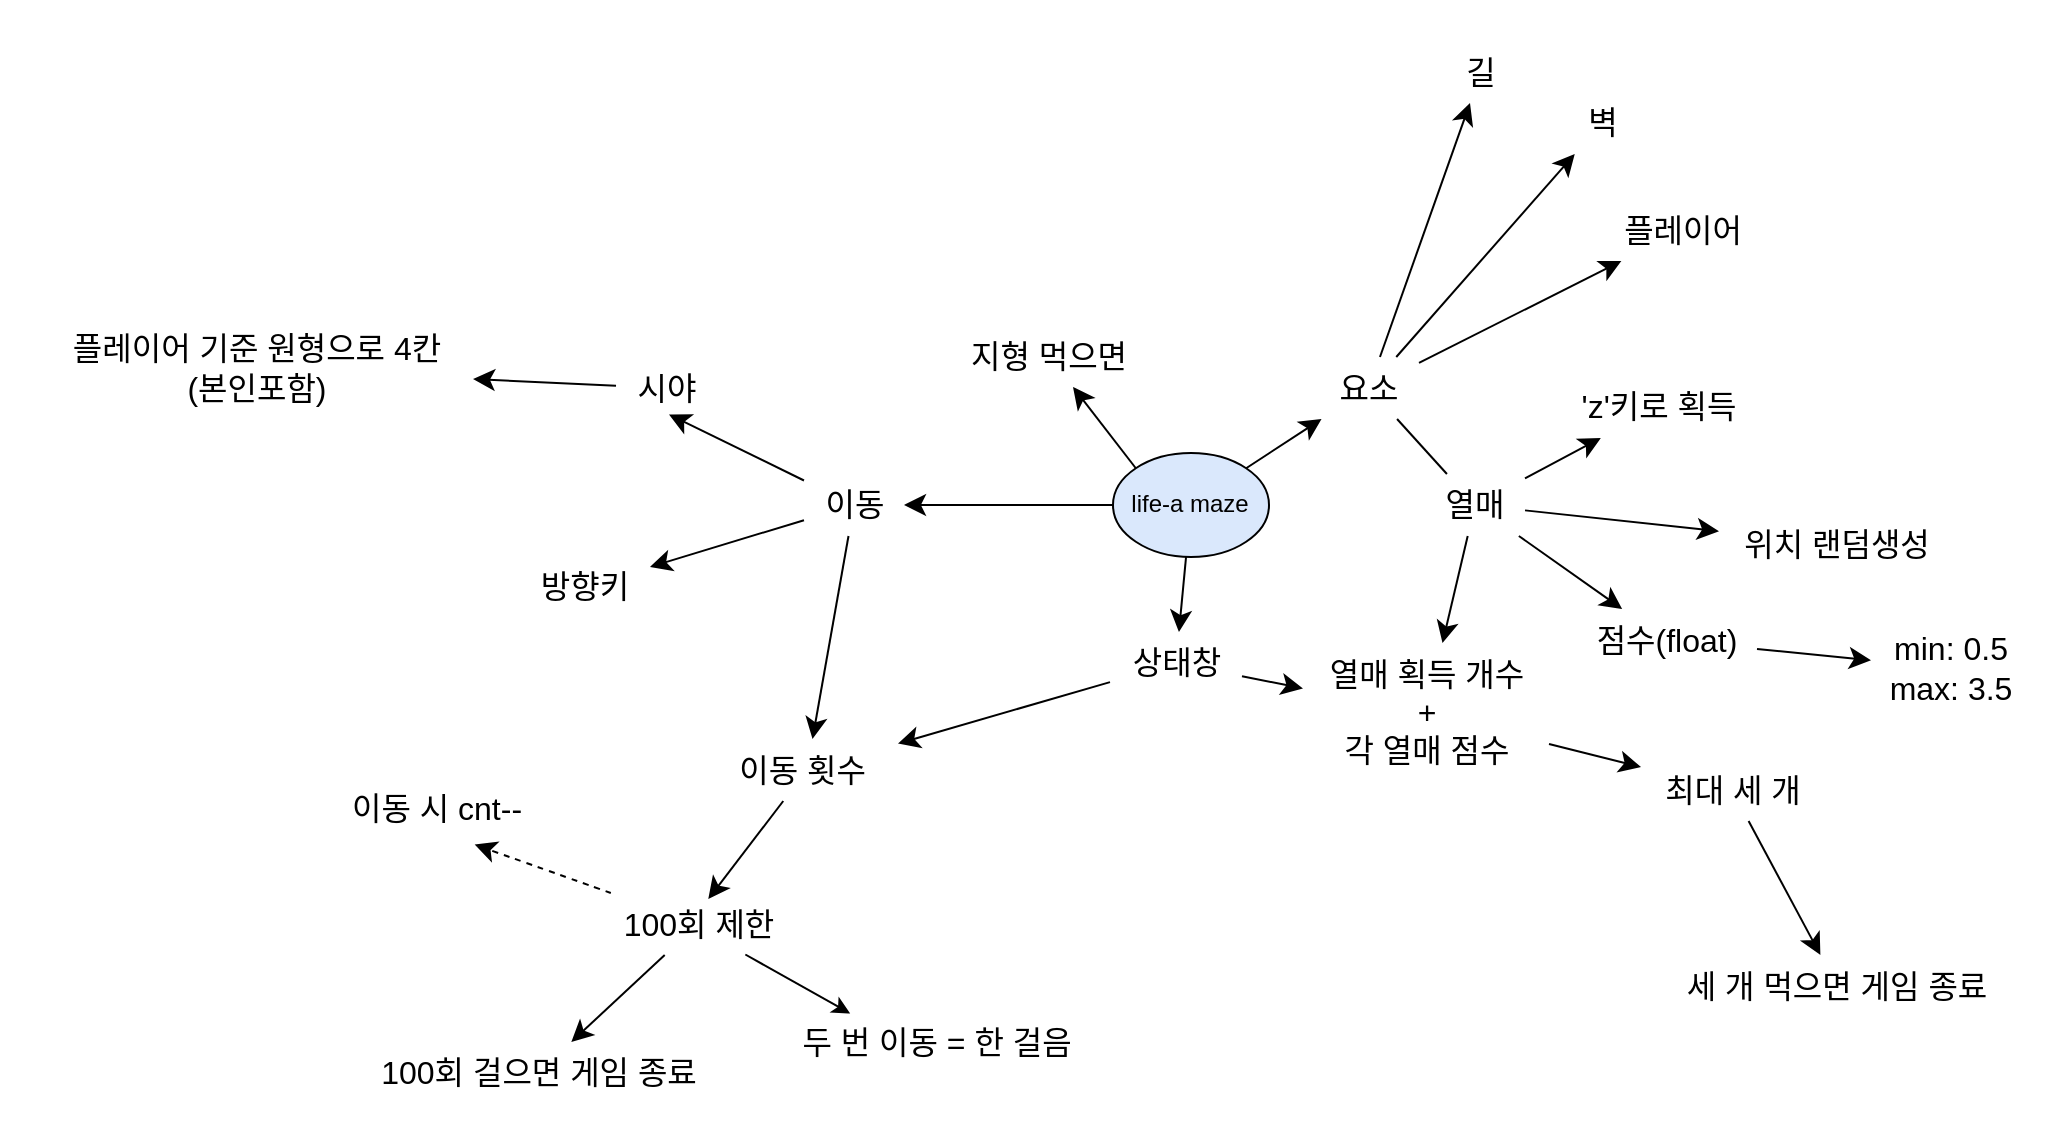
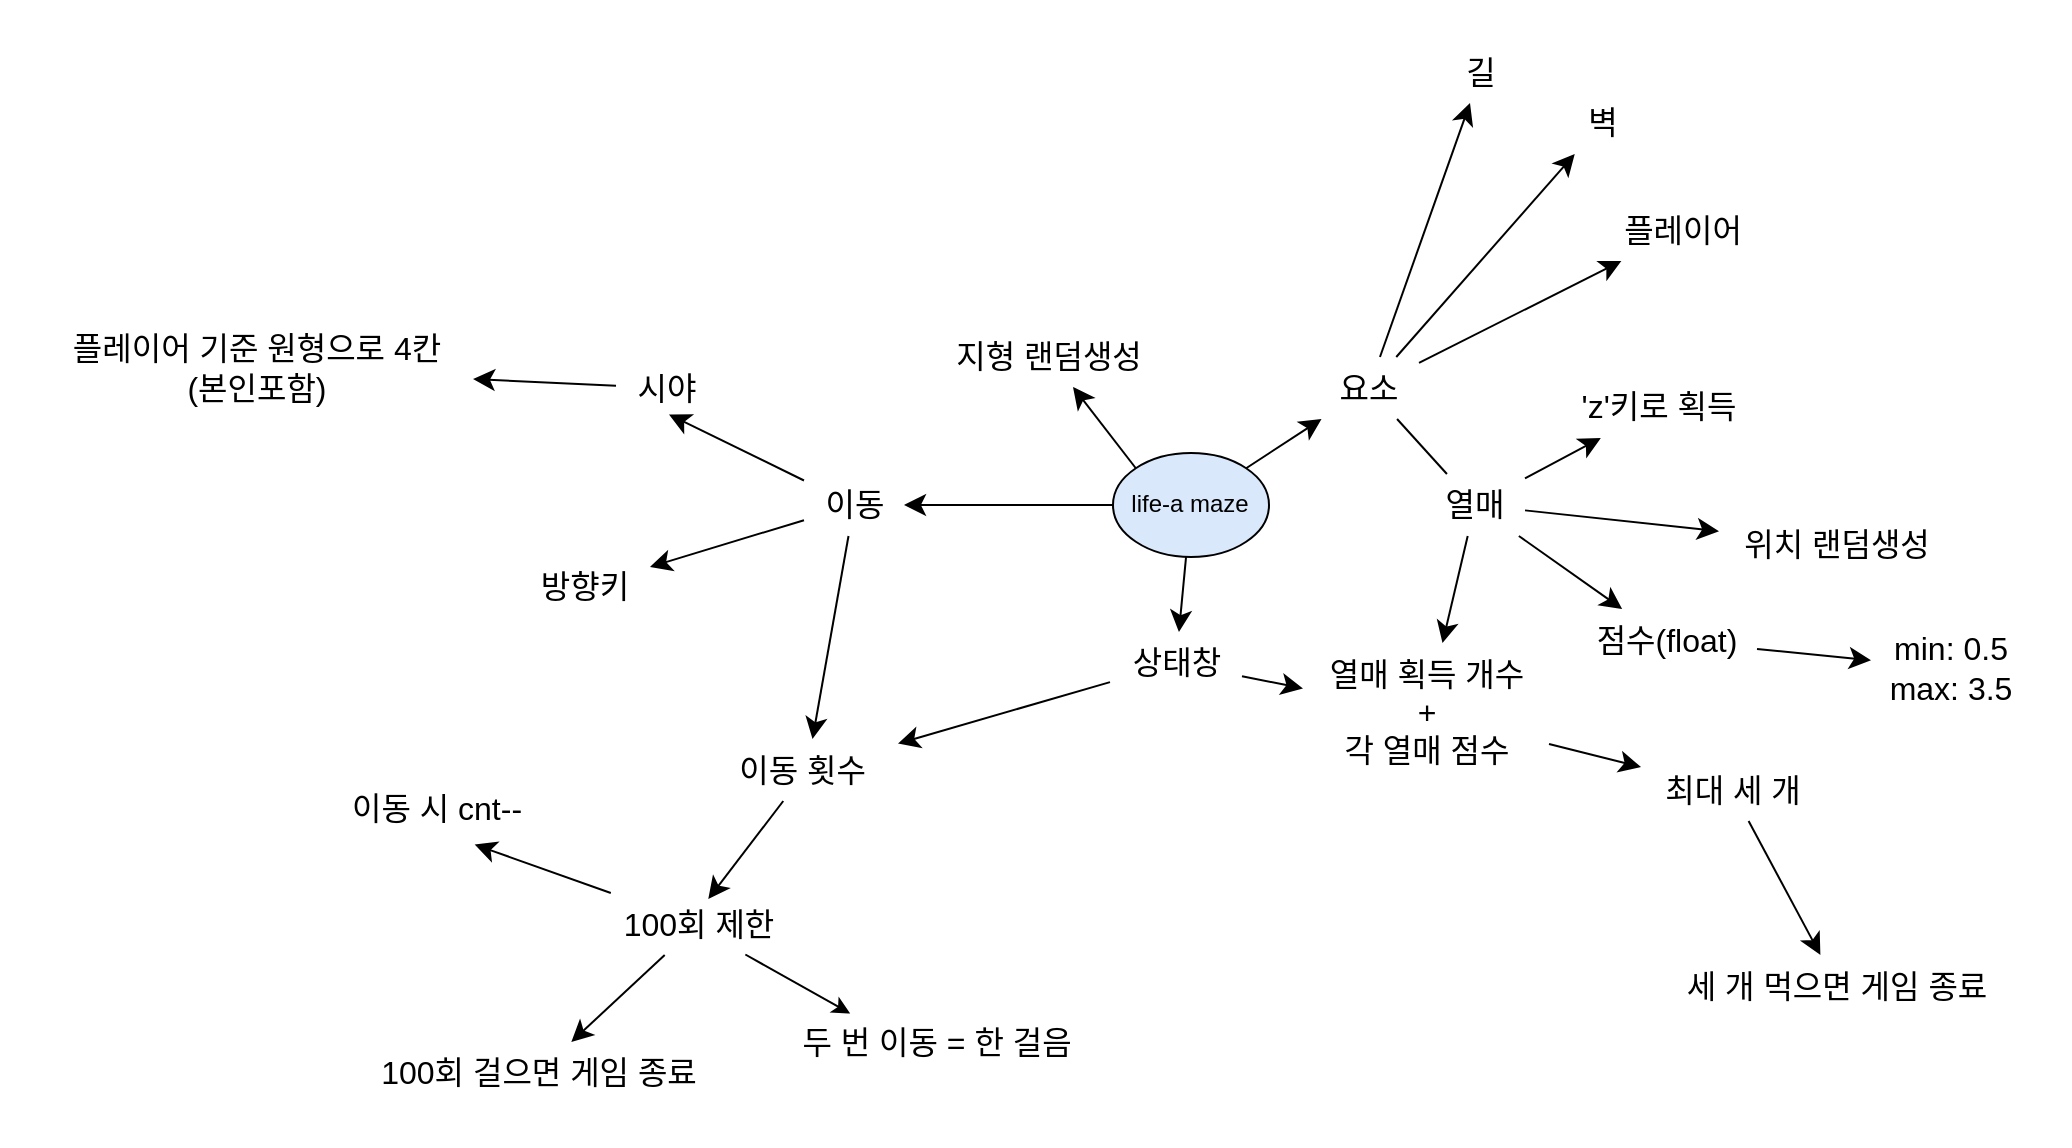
(1050, 357) -> (1050, 357)
(548, 871) -> (548, 871)
